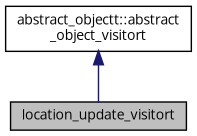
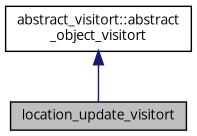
(98, 29) -> (98, 29)
